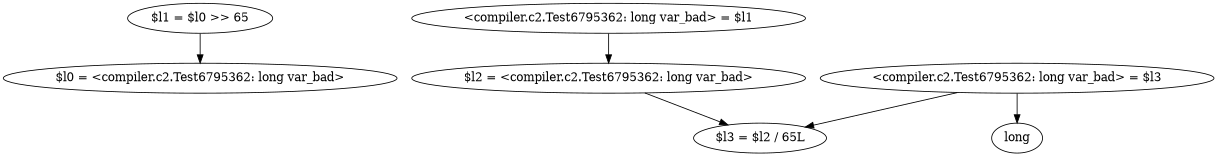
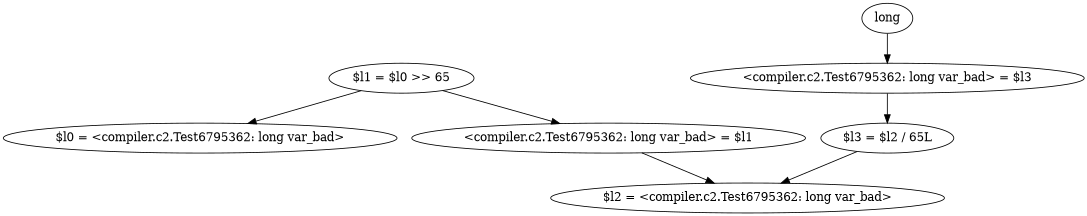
(1017, 104) -> (887, 44)
none -> (497, 106)
(682, 107) -> (823, 166)
